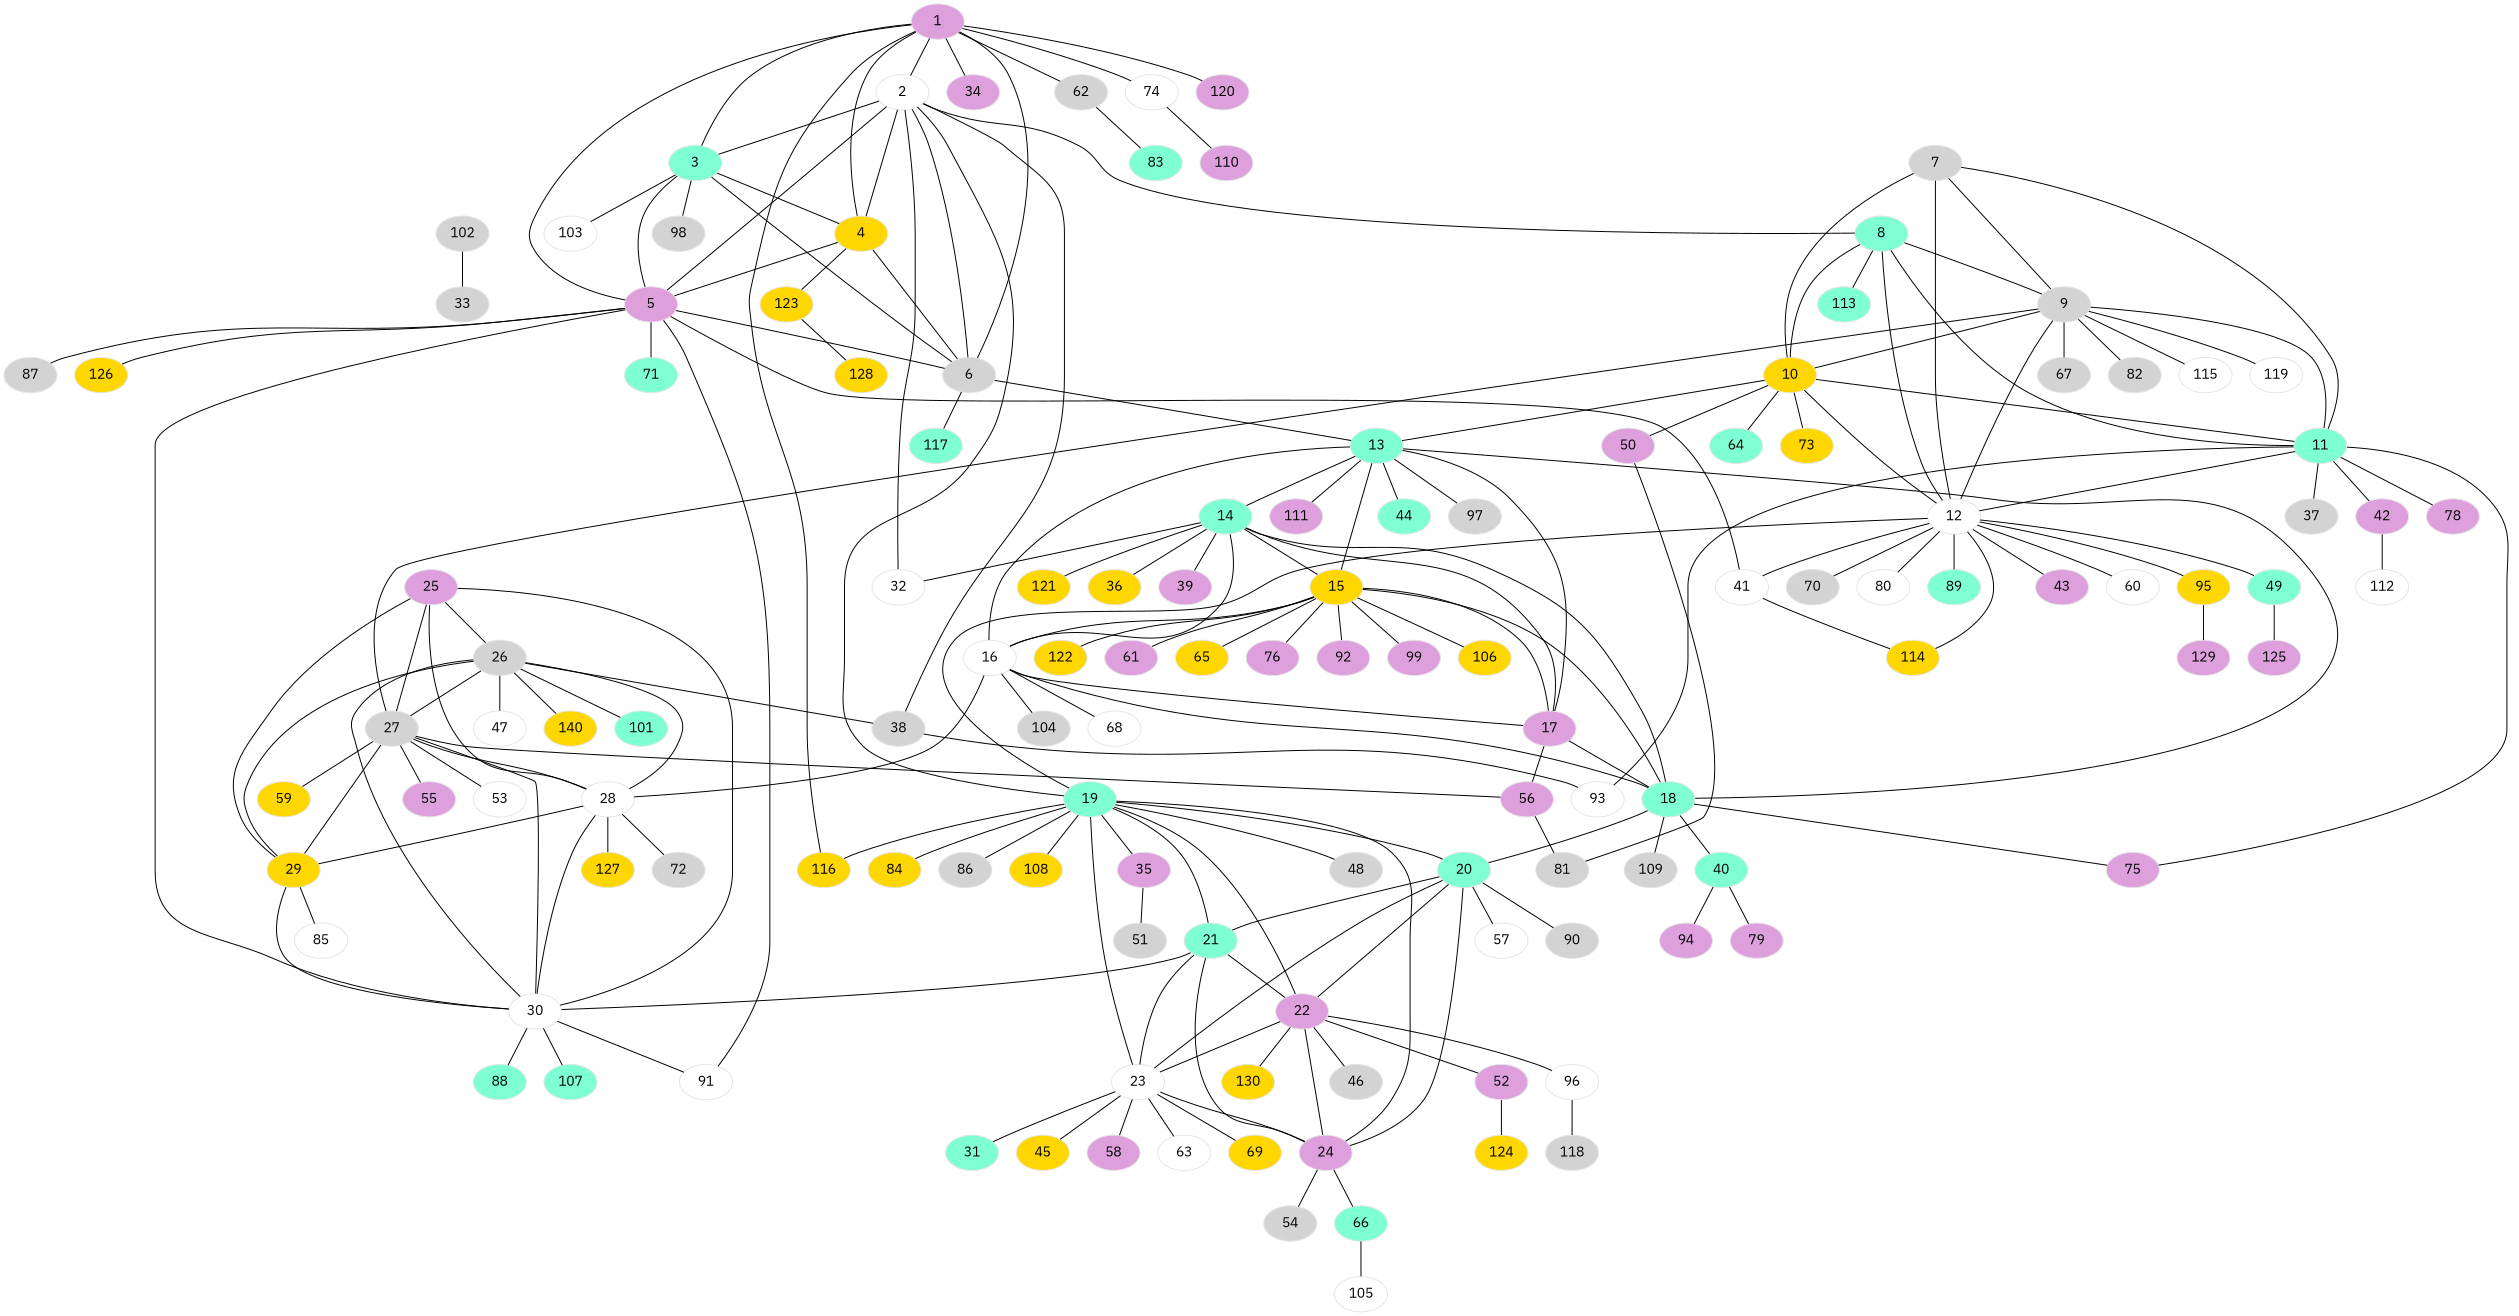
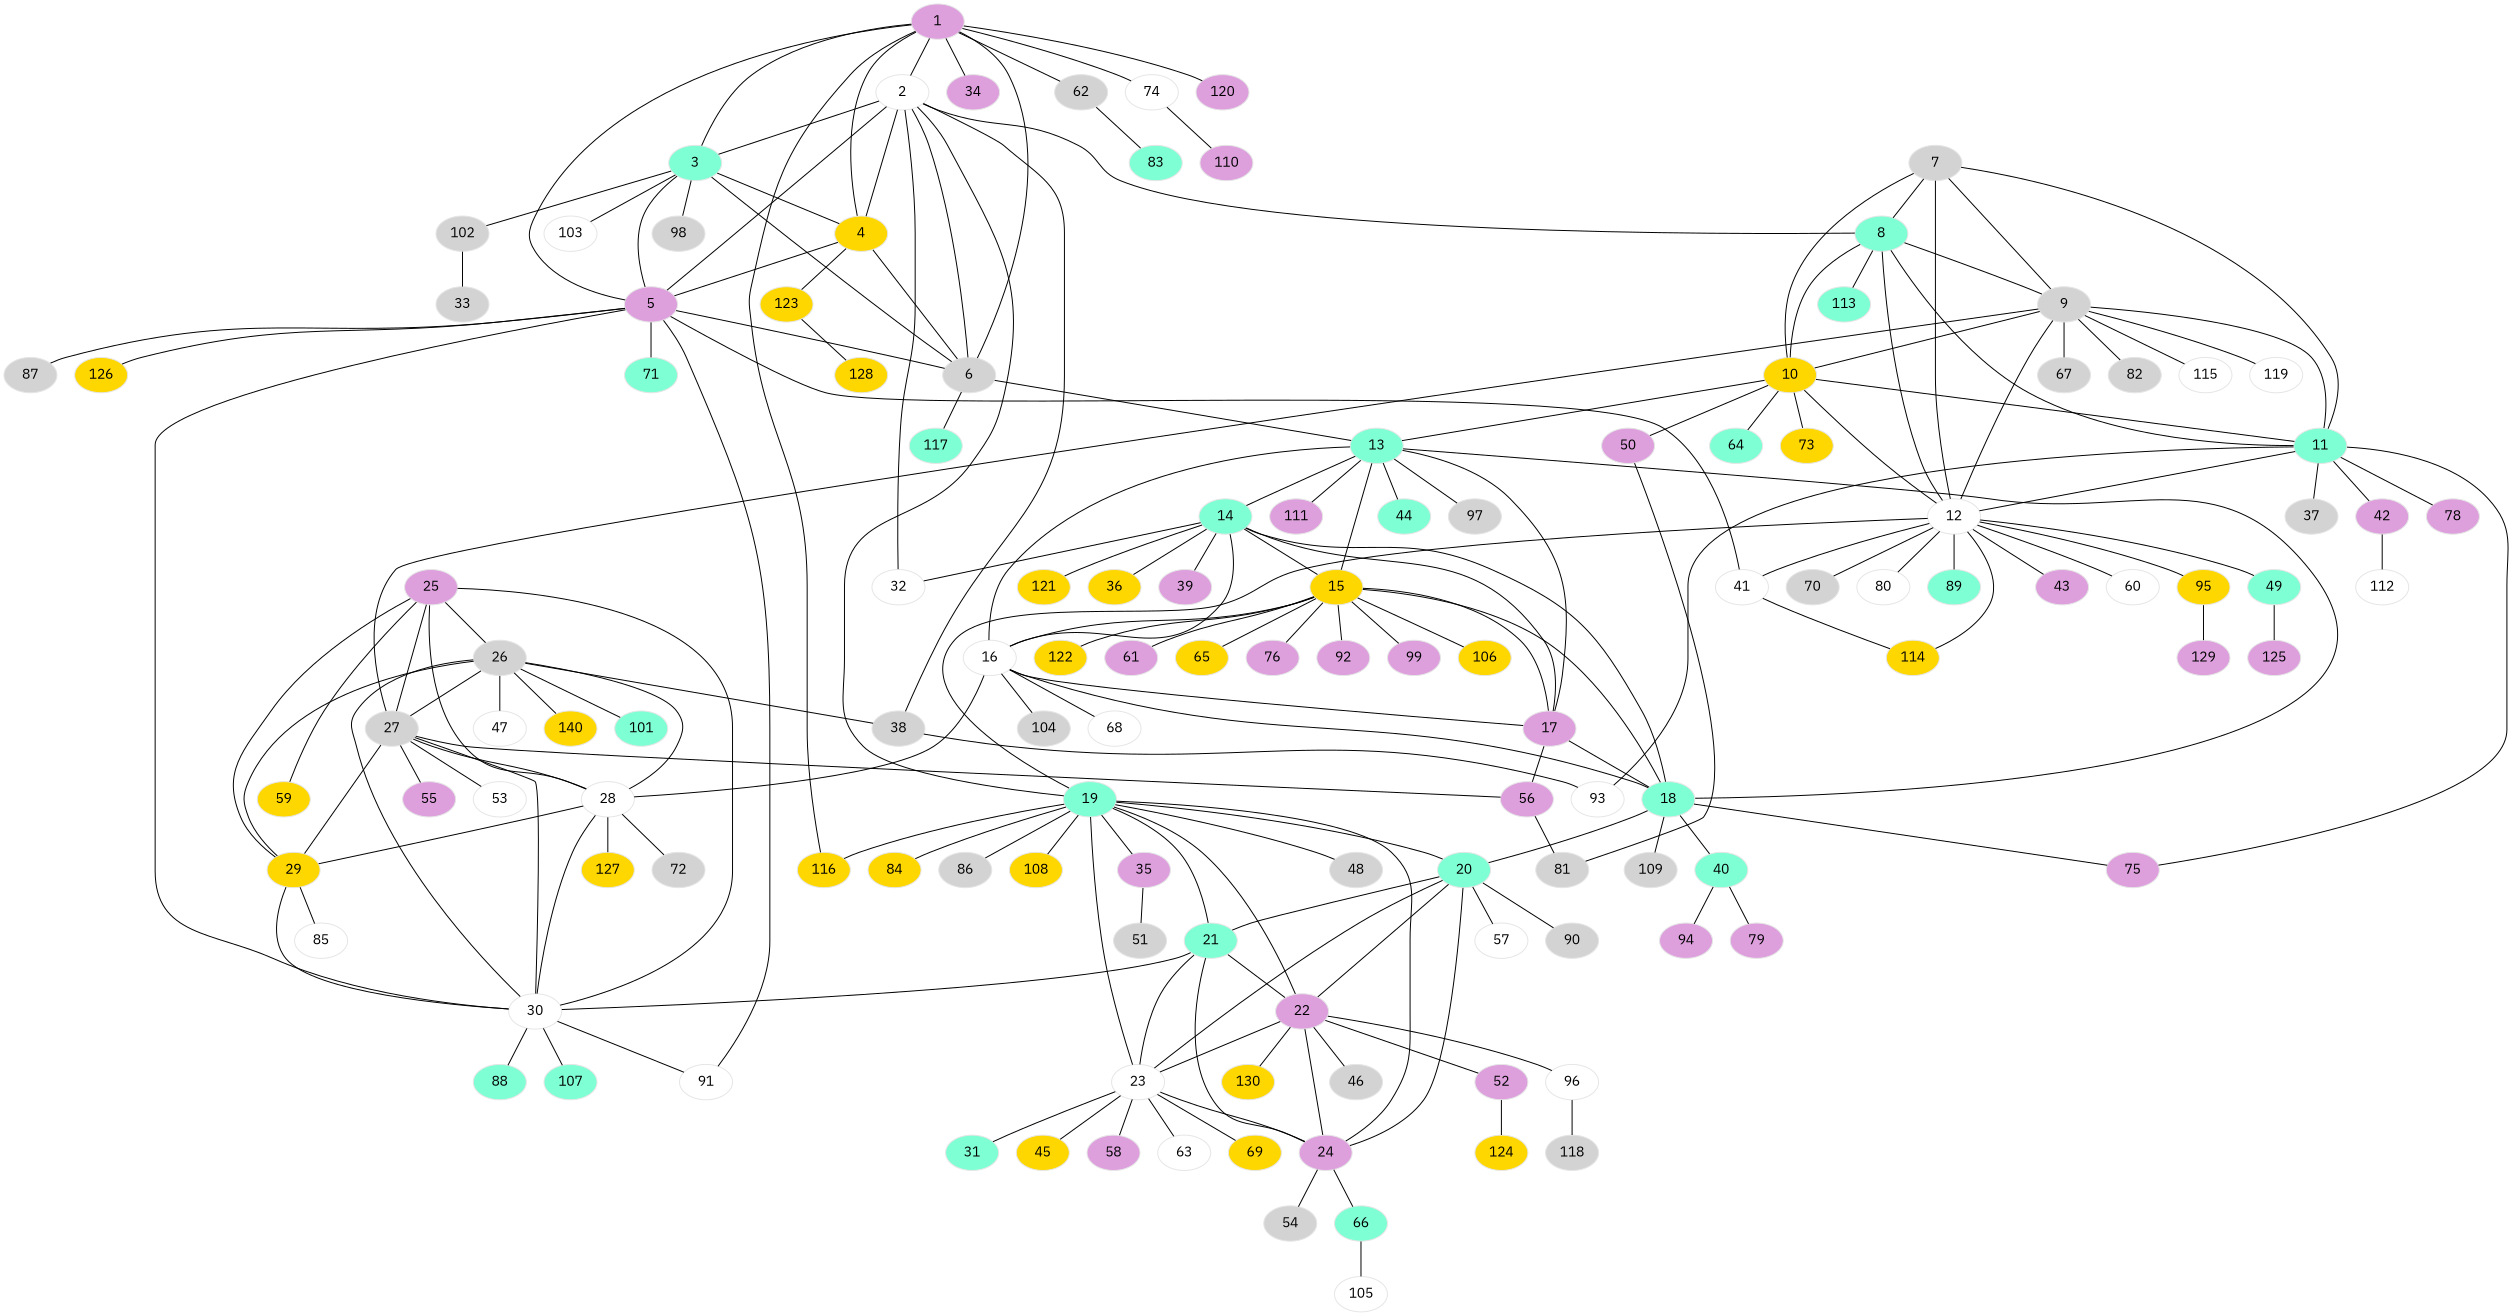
none -> (579, 198)
none -> (1908, 198)
(338, 764) -> (343, 685)
